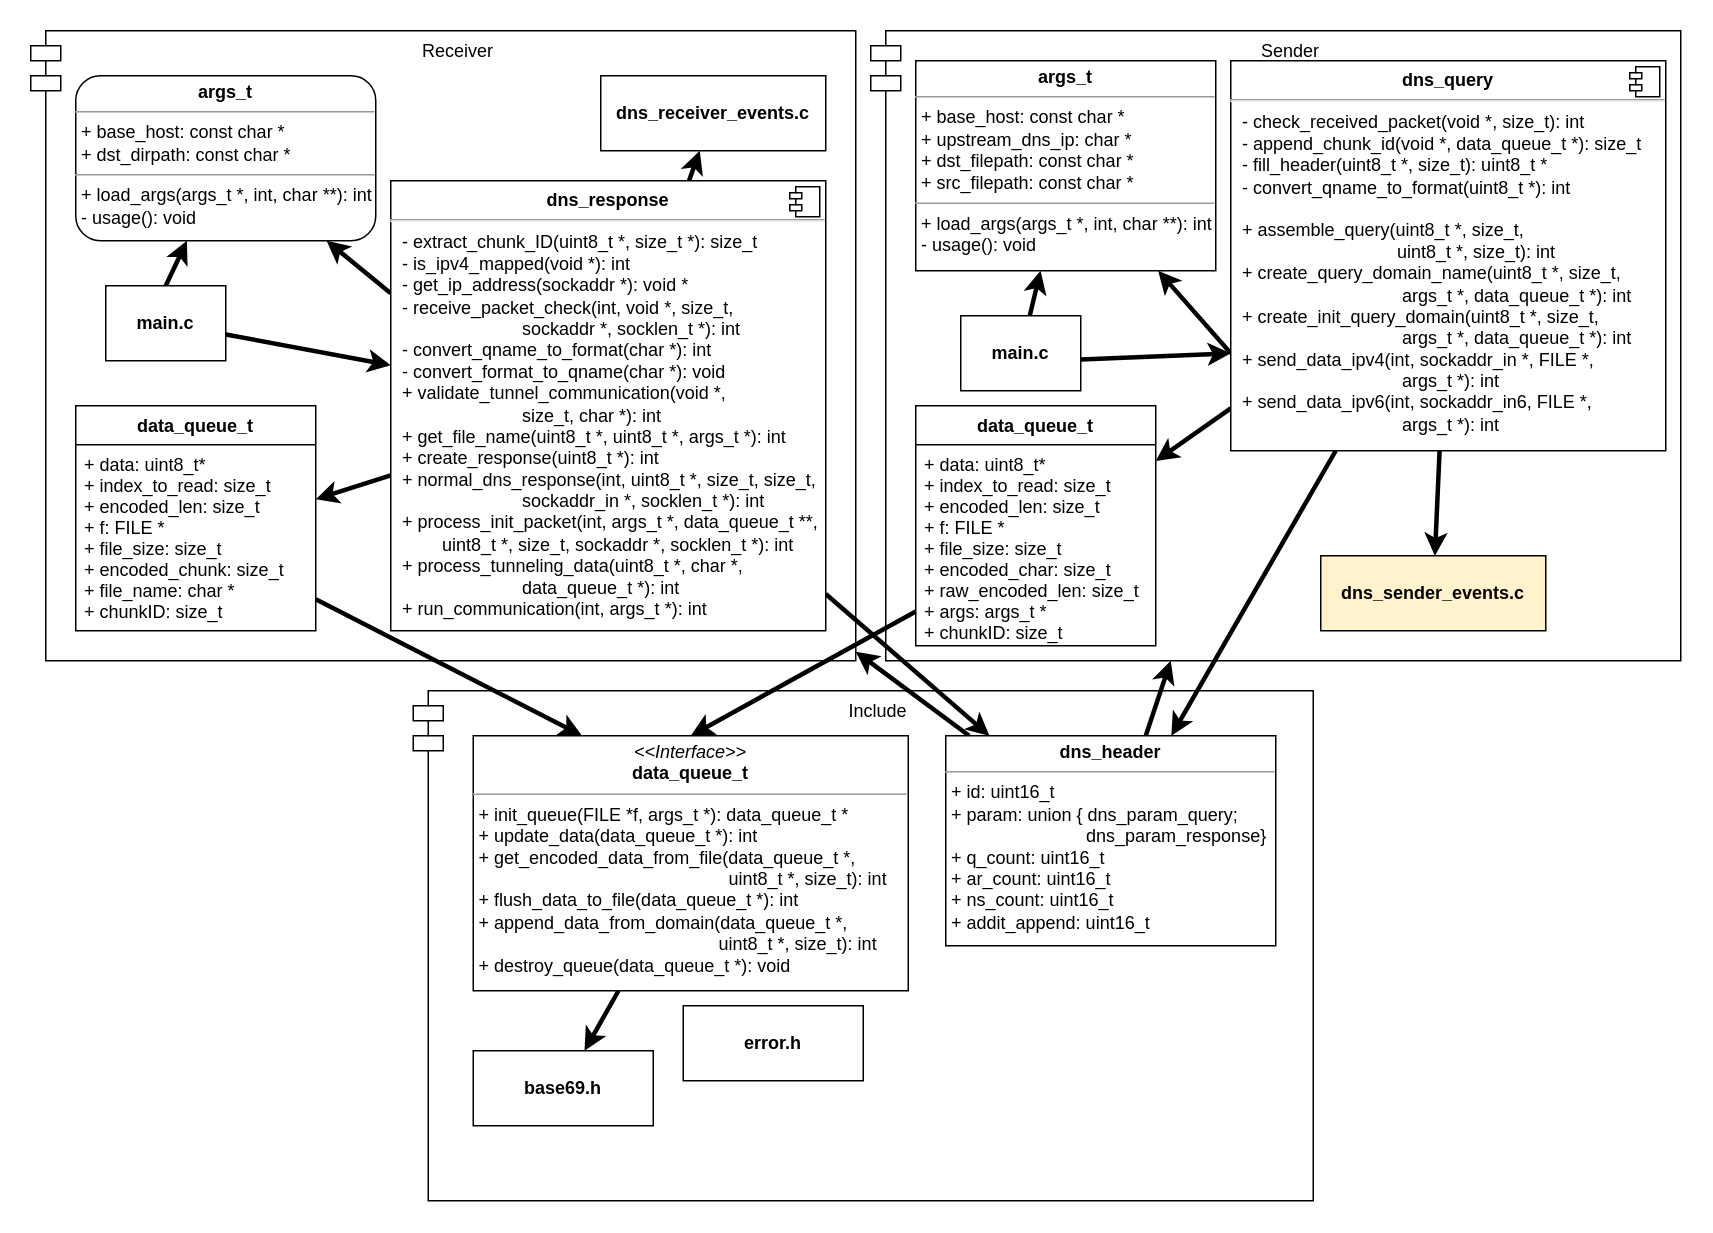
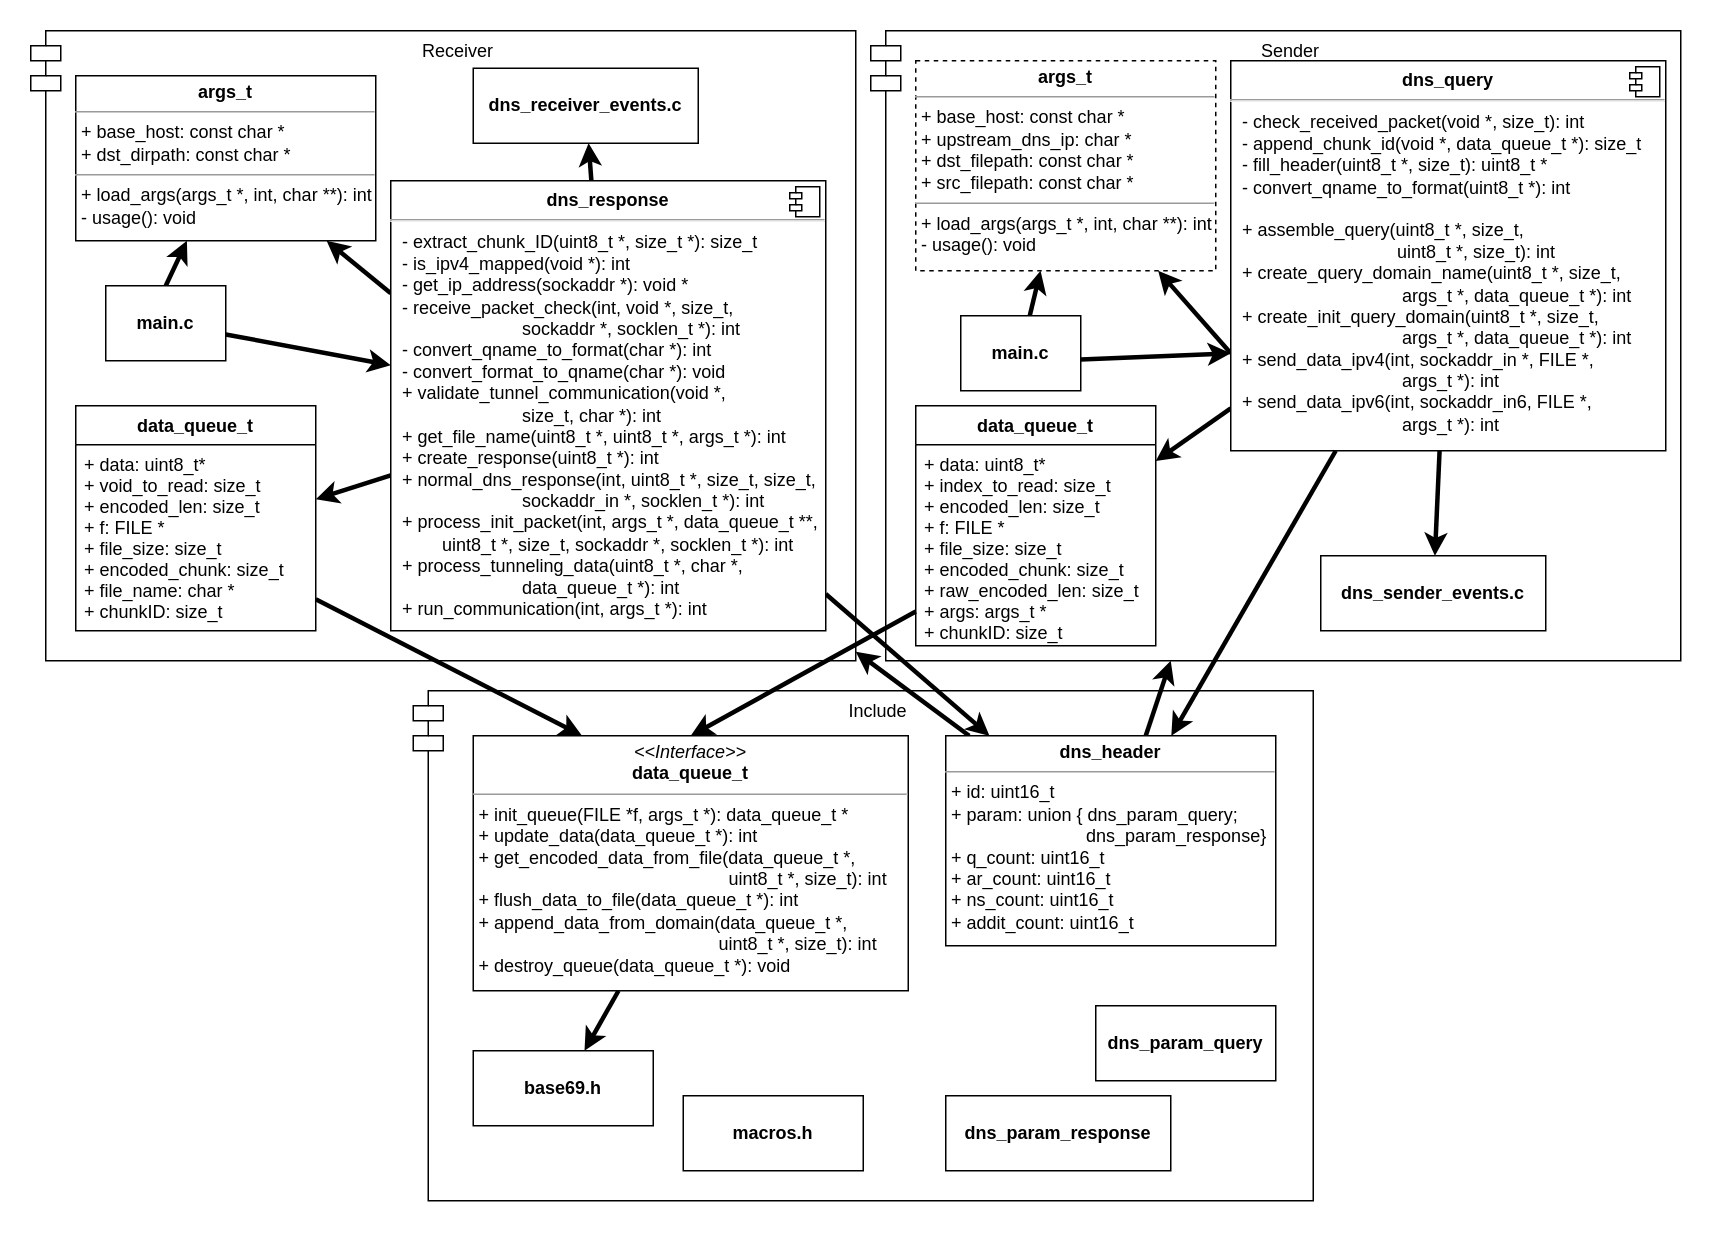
(713, 113) -> (586, 106)
(226, 158) -> (226, 158)
(1066, 166) -> (1066, 166)
(155, 465) -> (155, 465)
(995, 465) -> (995, 465)
(1433, 593) -> (1433, 593)
(1096, 822) -> (1096, 822)
(773, 1043) -> none
none -> (1186, 1043)
none -> (773, 1133)
none -> (1058, 1133)
